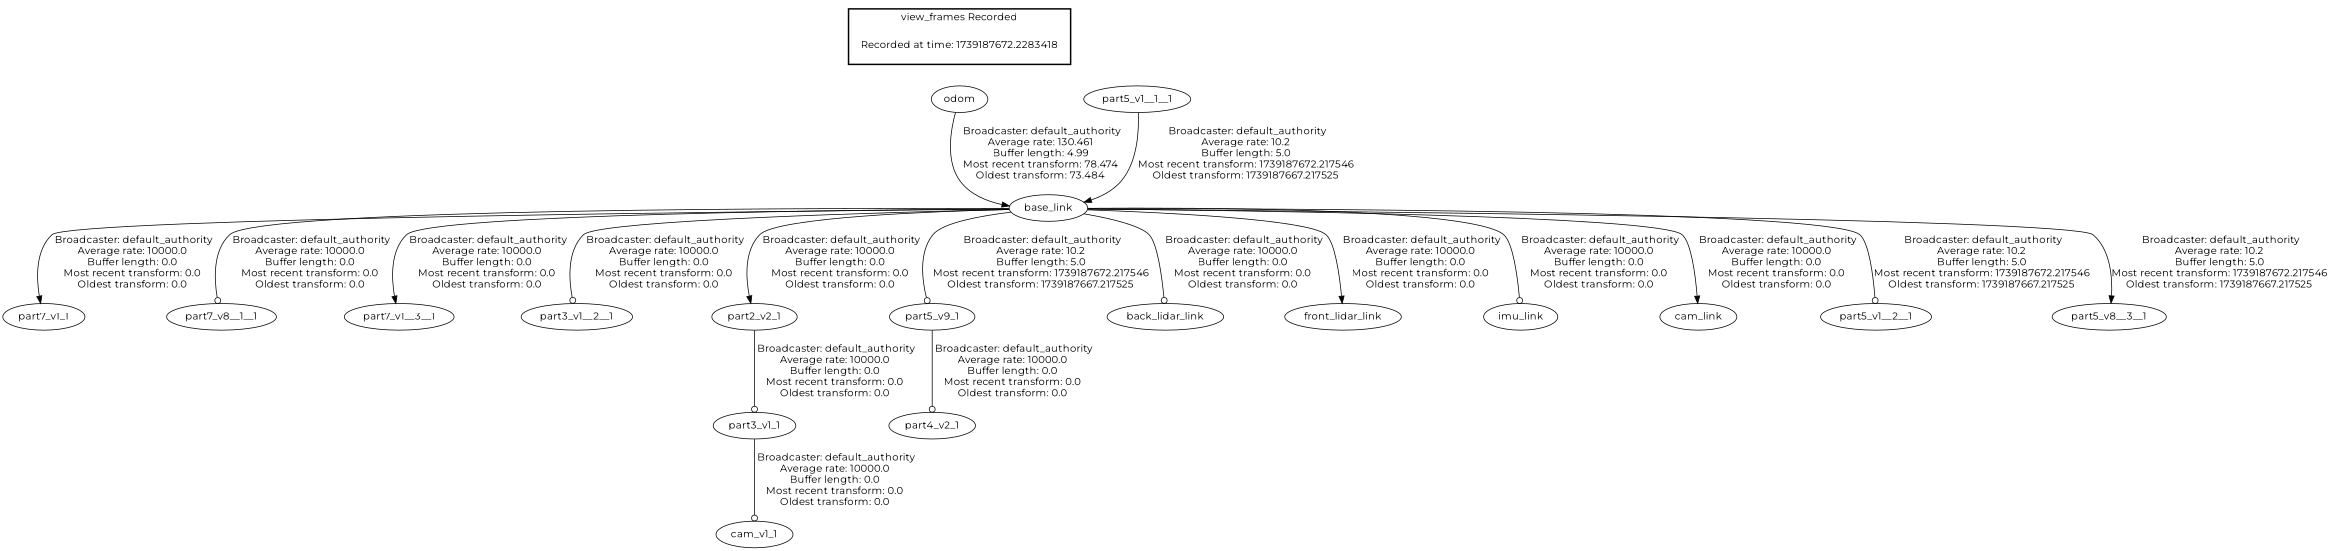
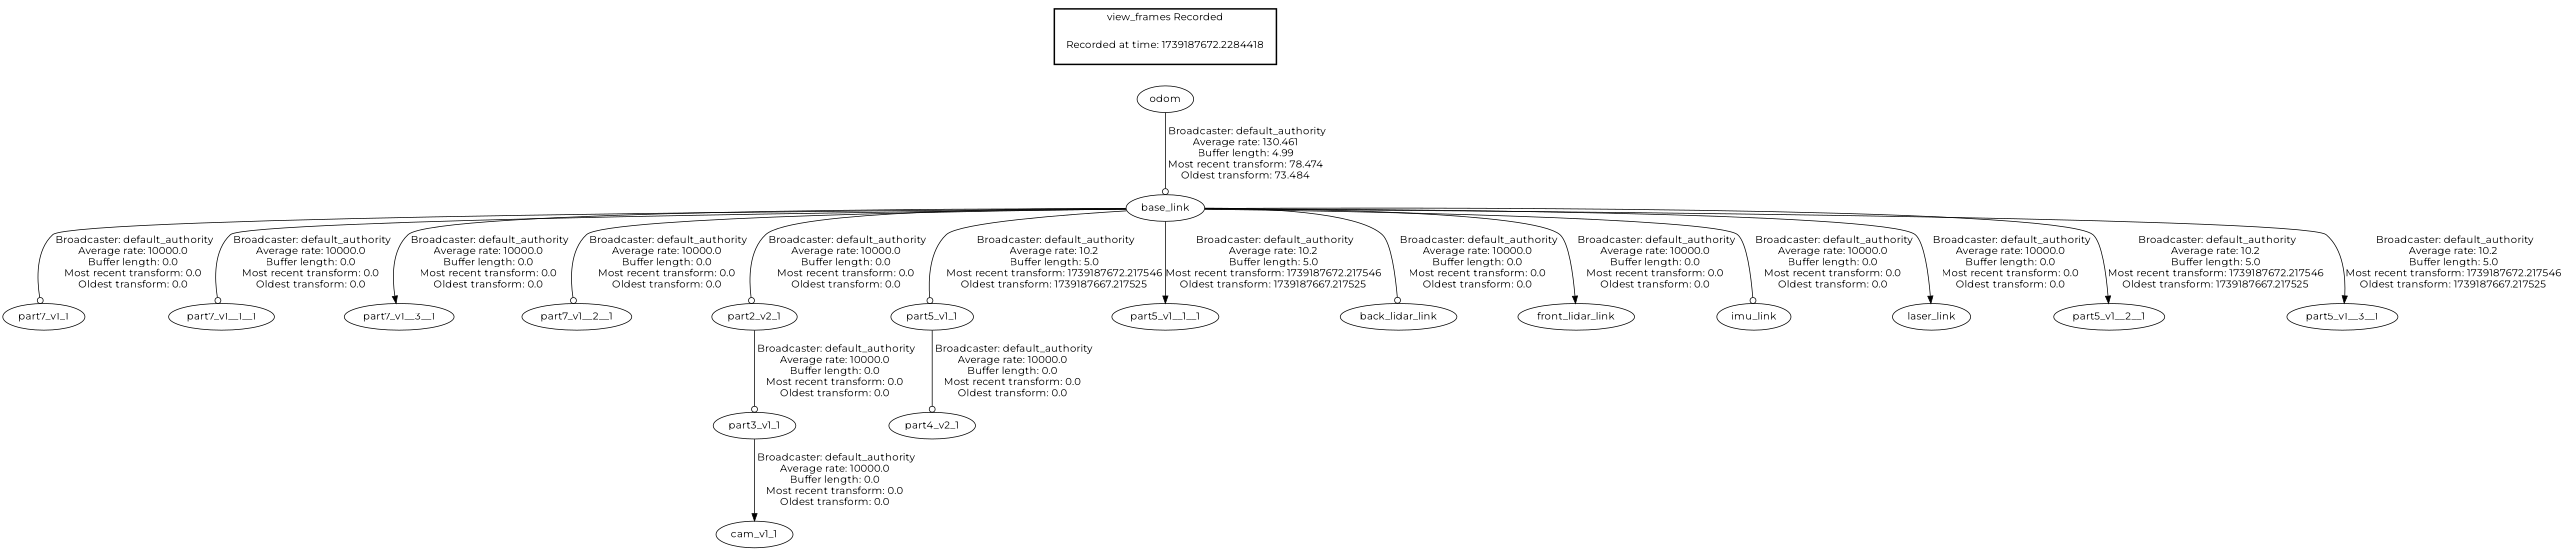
(960, 45) -> (1165, 45)
(1131, 166) -> (1165, 259)
(955, 171) -> (1165, 151)
(1507, 212) -> (1682, 210)
(827, 219) -> (825, 220)
(242, 222) -> (442, 217)
(222, 317) -> (222, 317)
(577, 317) -> (577, 317)
(932, 317) -> (932, 317)
(1698, 317) -> (1932, 317)
(2109, 317) -> (2342, 317)
(754, 477) -> (754, 476)
